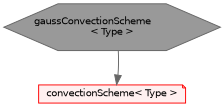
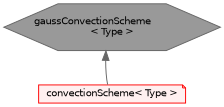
(119, 63) -> (106, 73)
